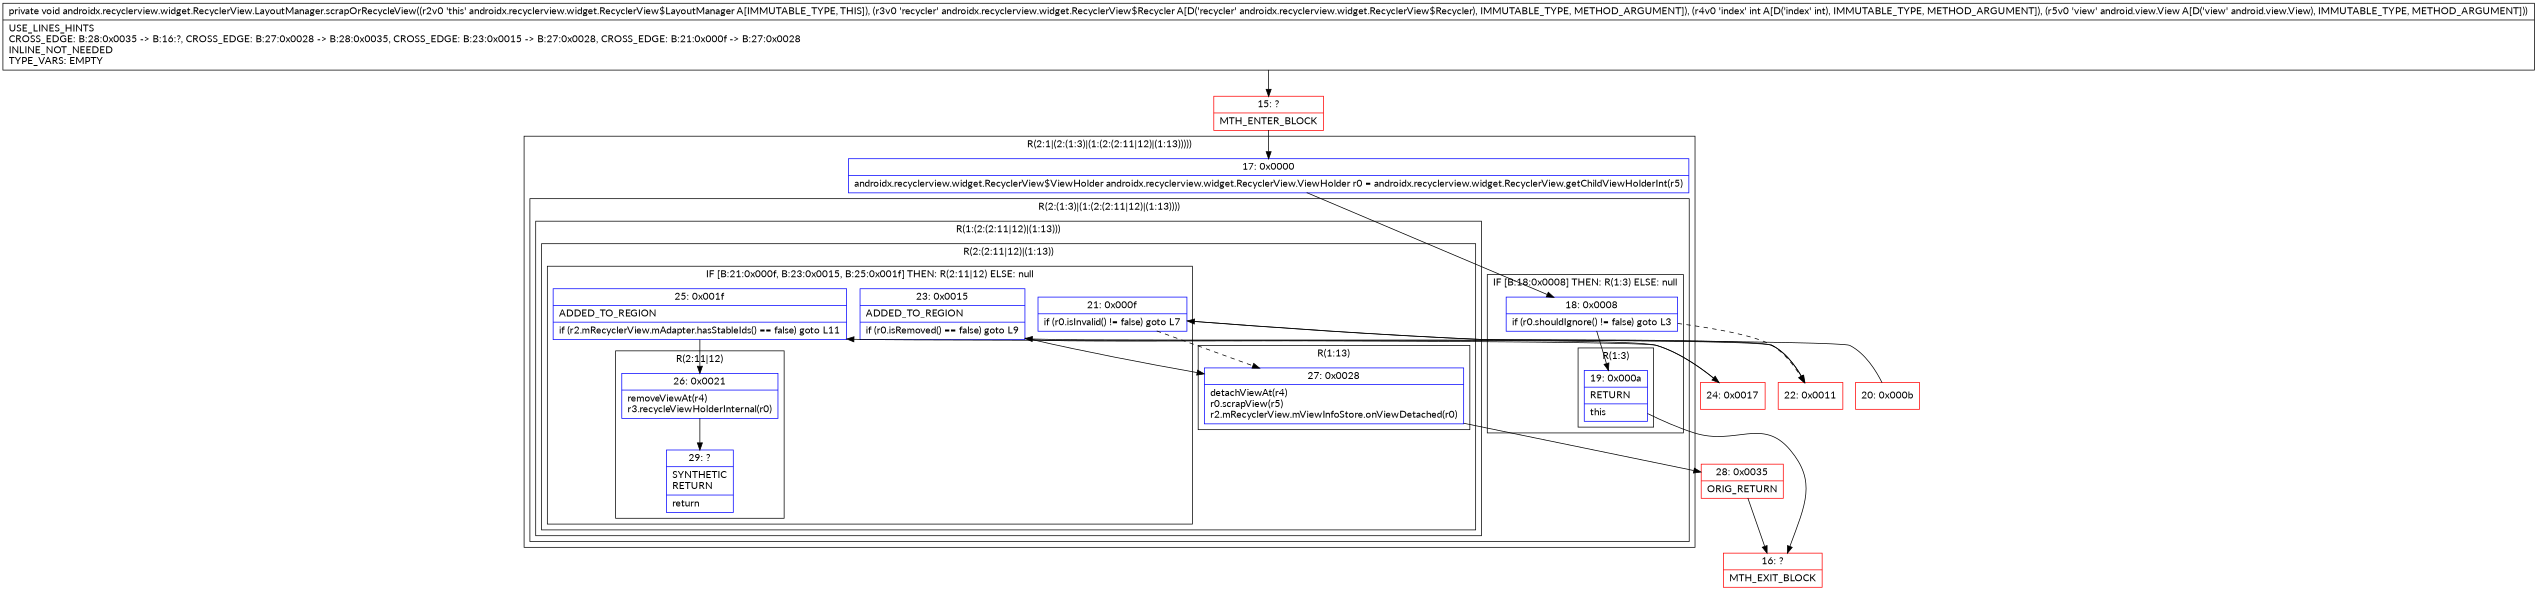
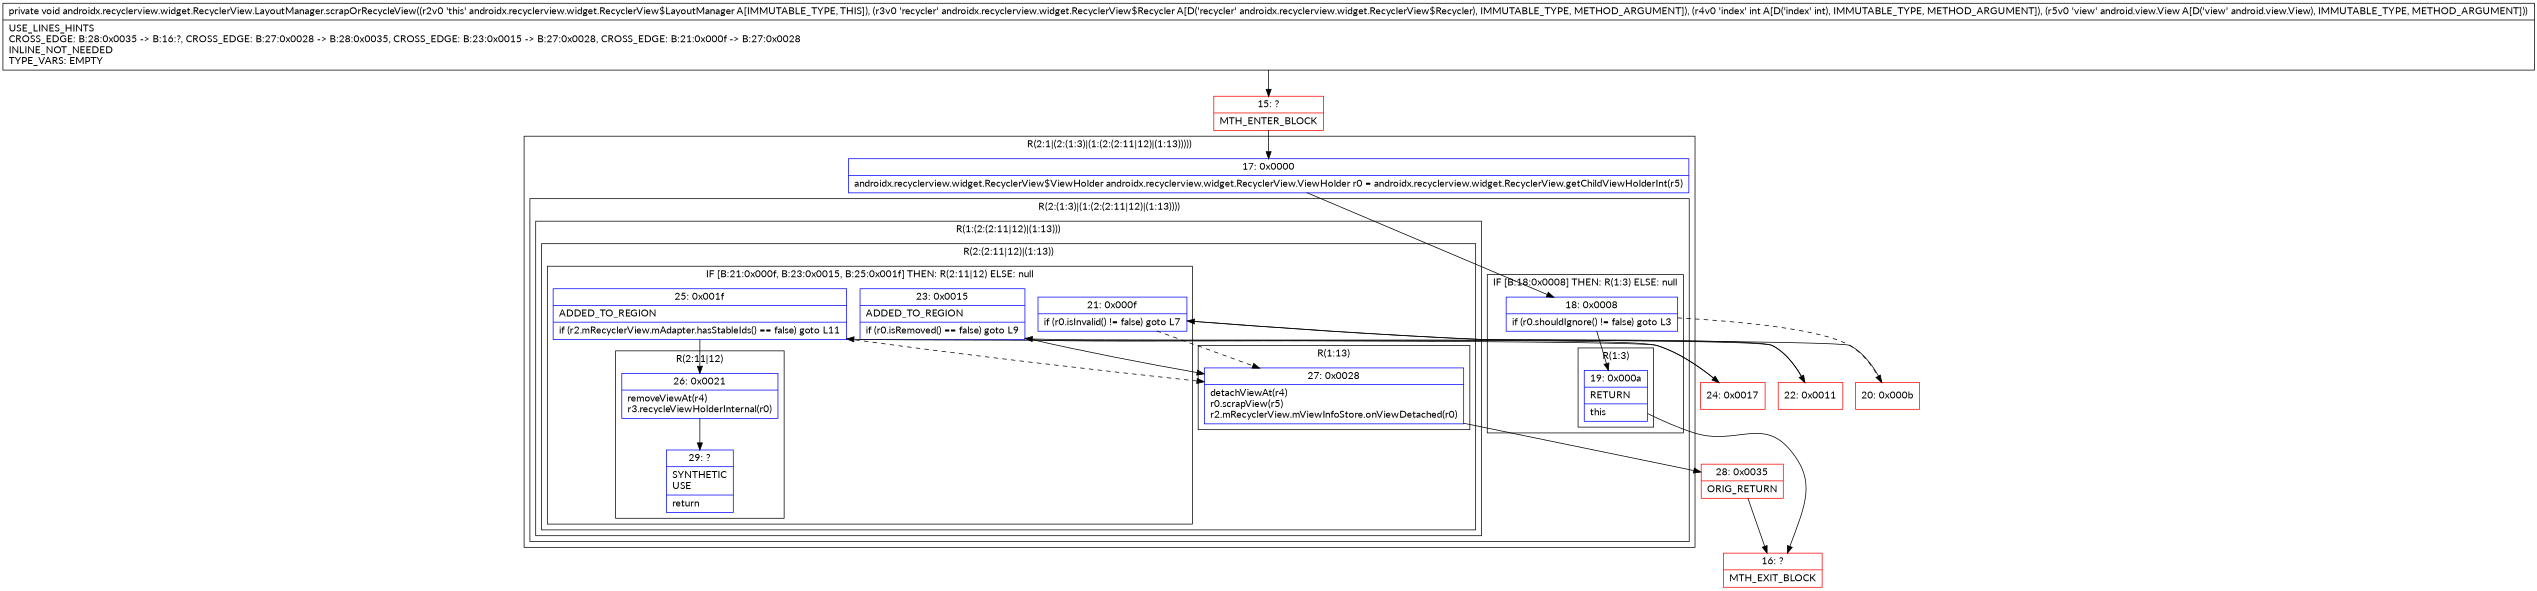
(1746, 336) -> (1786, 328)
none -> (1022, 361)
(693, 486) -> (682, 486)
